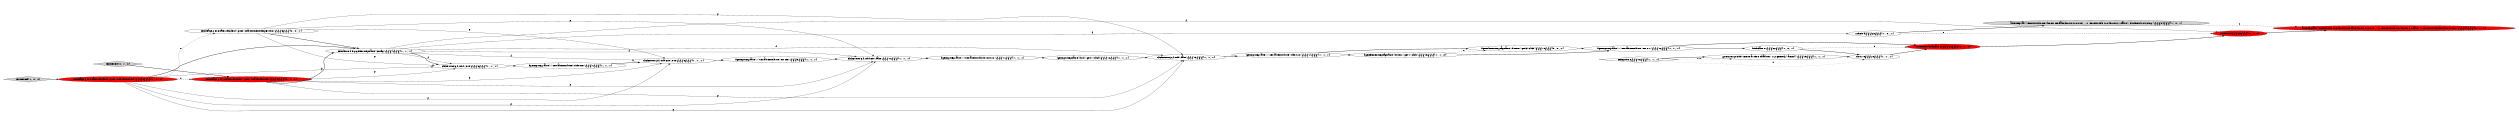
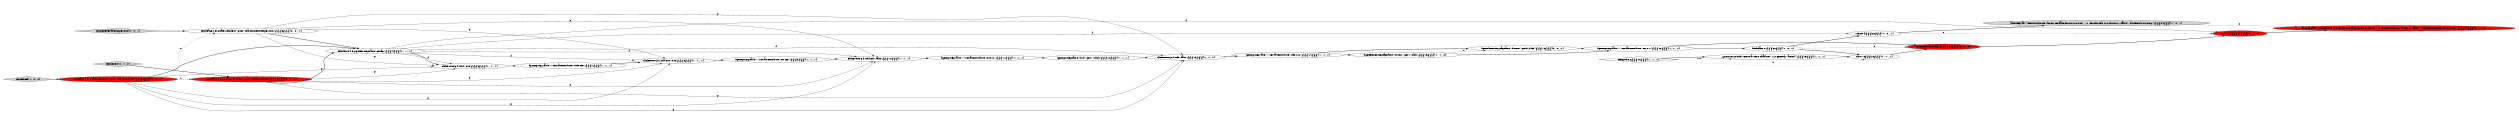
none -> (118, 31)
none -> (1823, 41)
